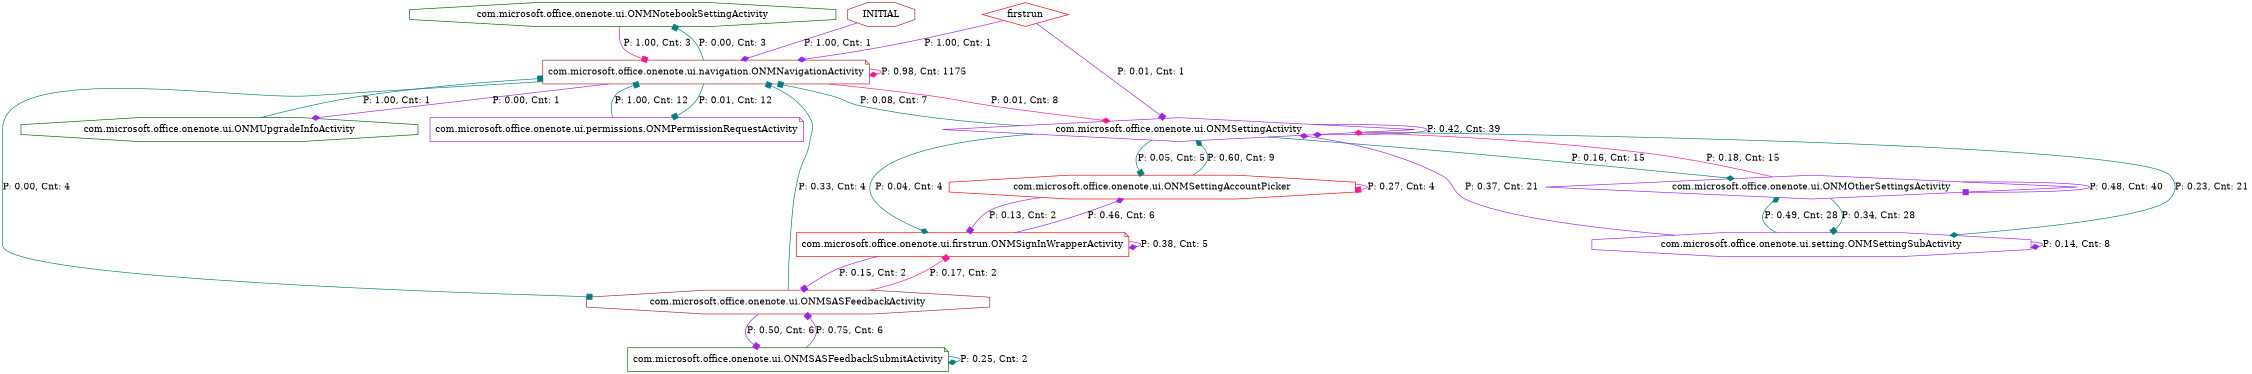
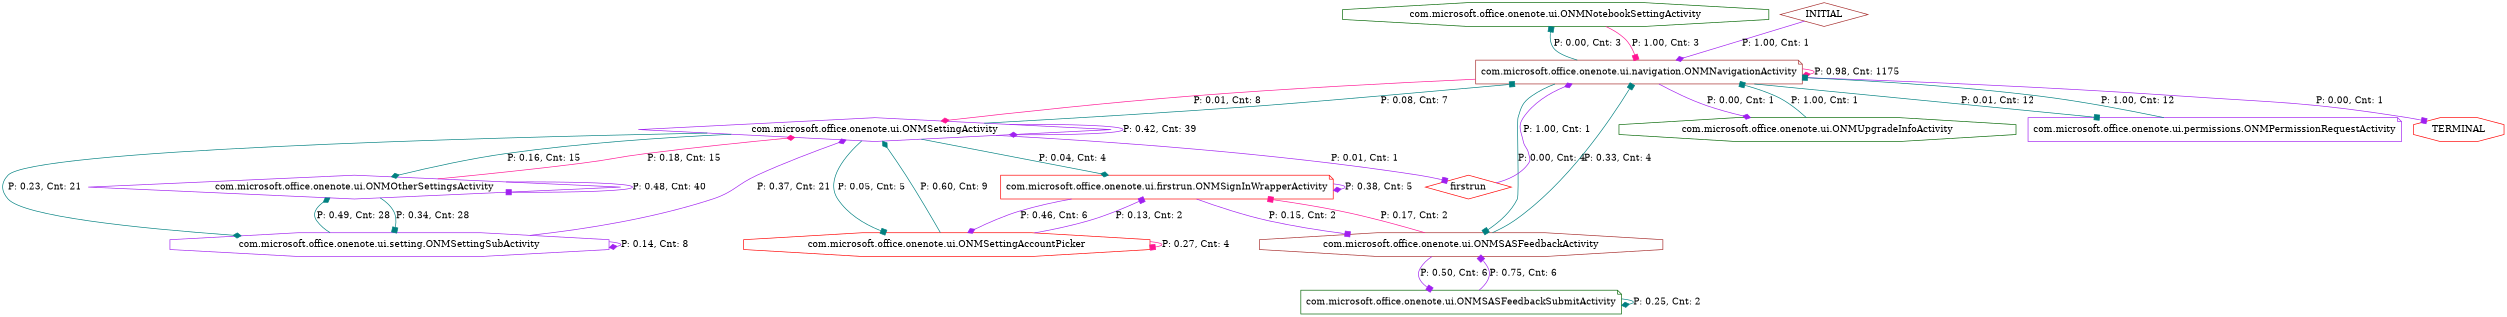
(881, 15) -> (1824, 15)
(1098, 69) -> (1219, 151)
none -> (2459, 130)
